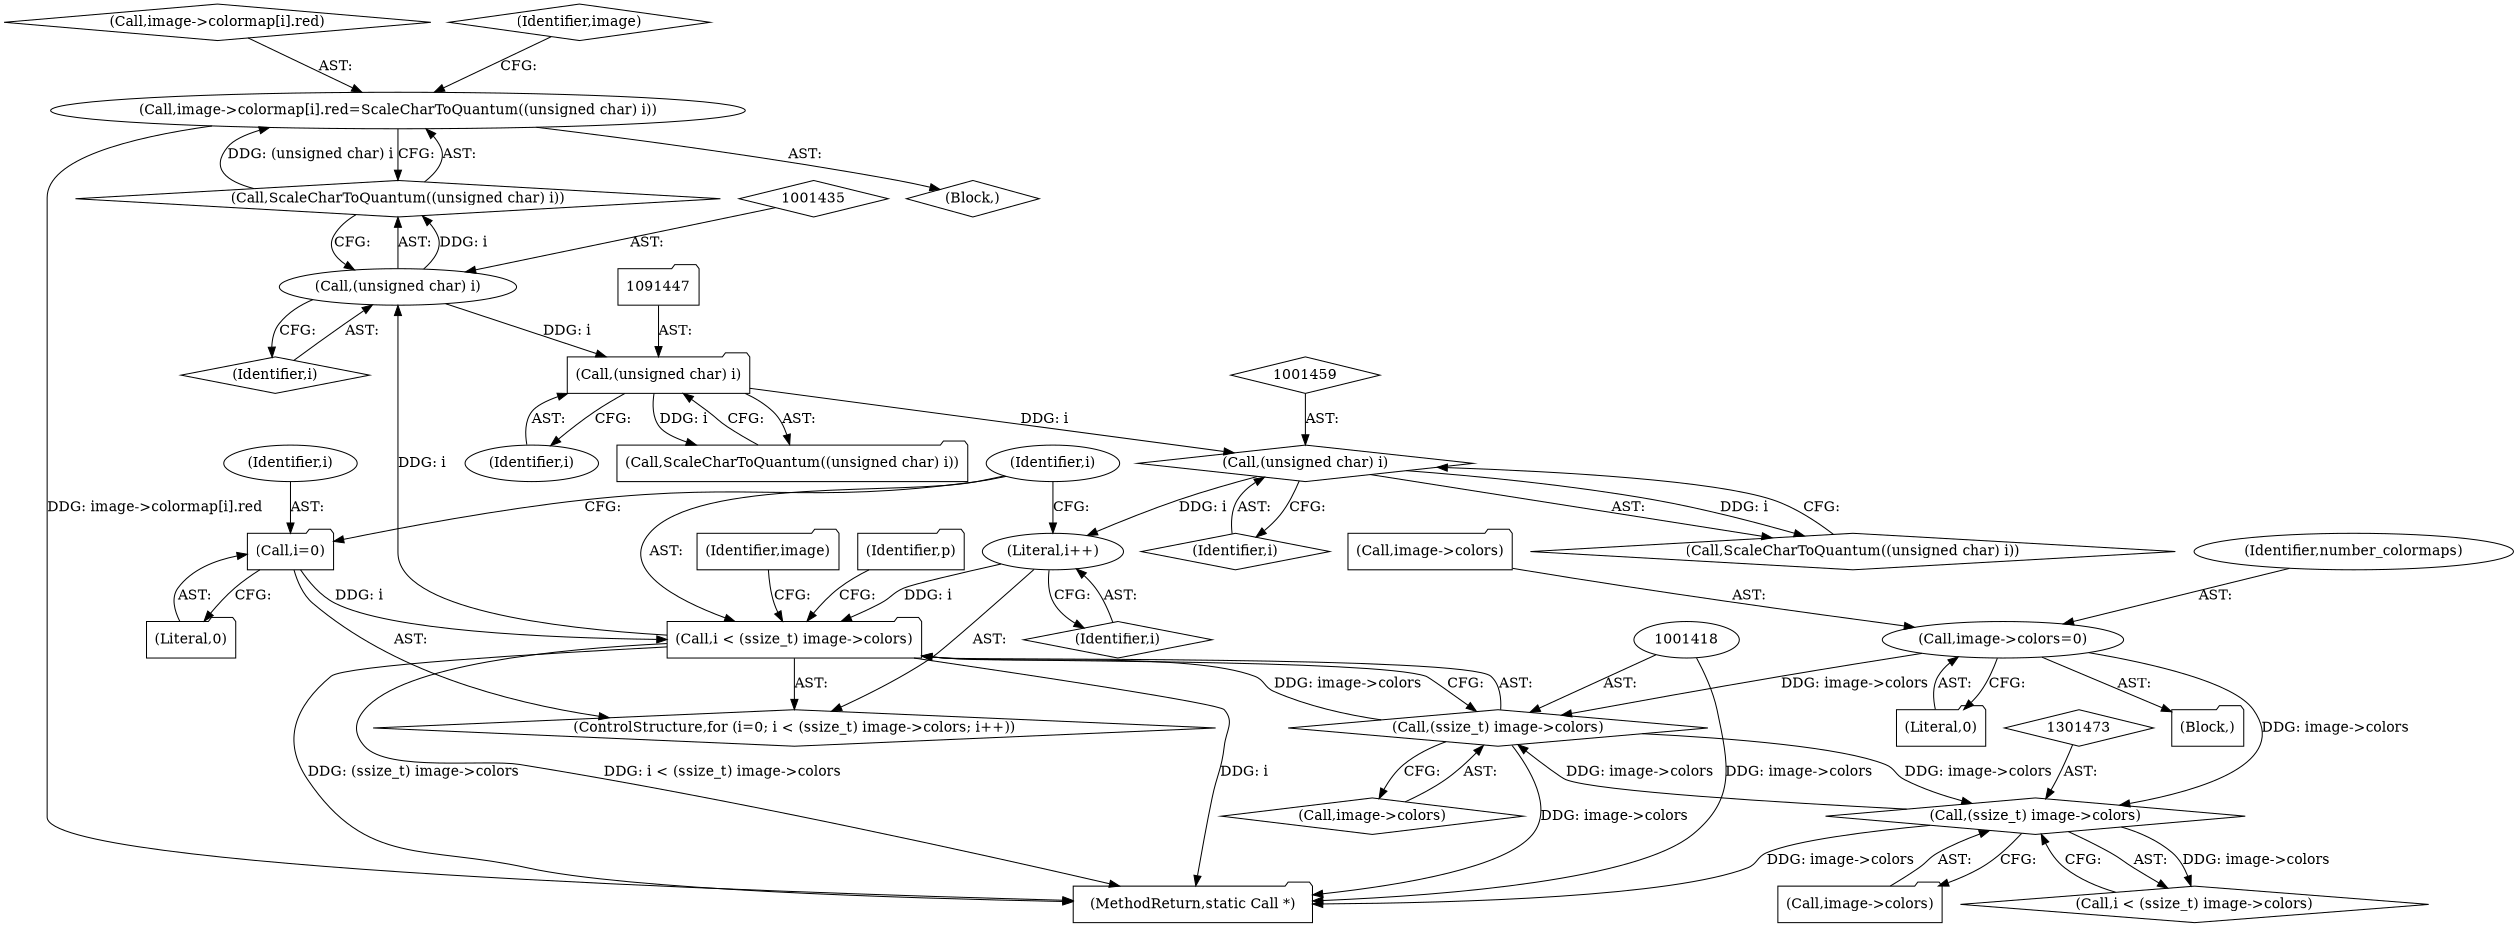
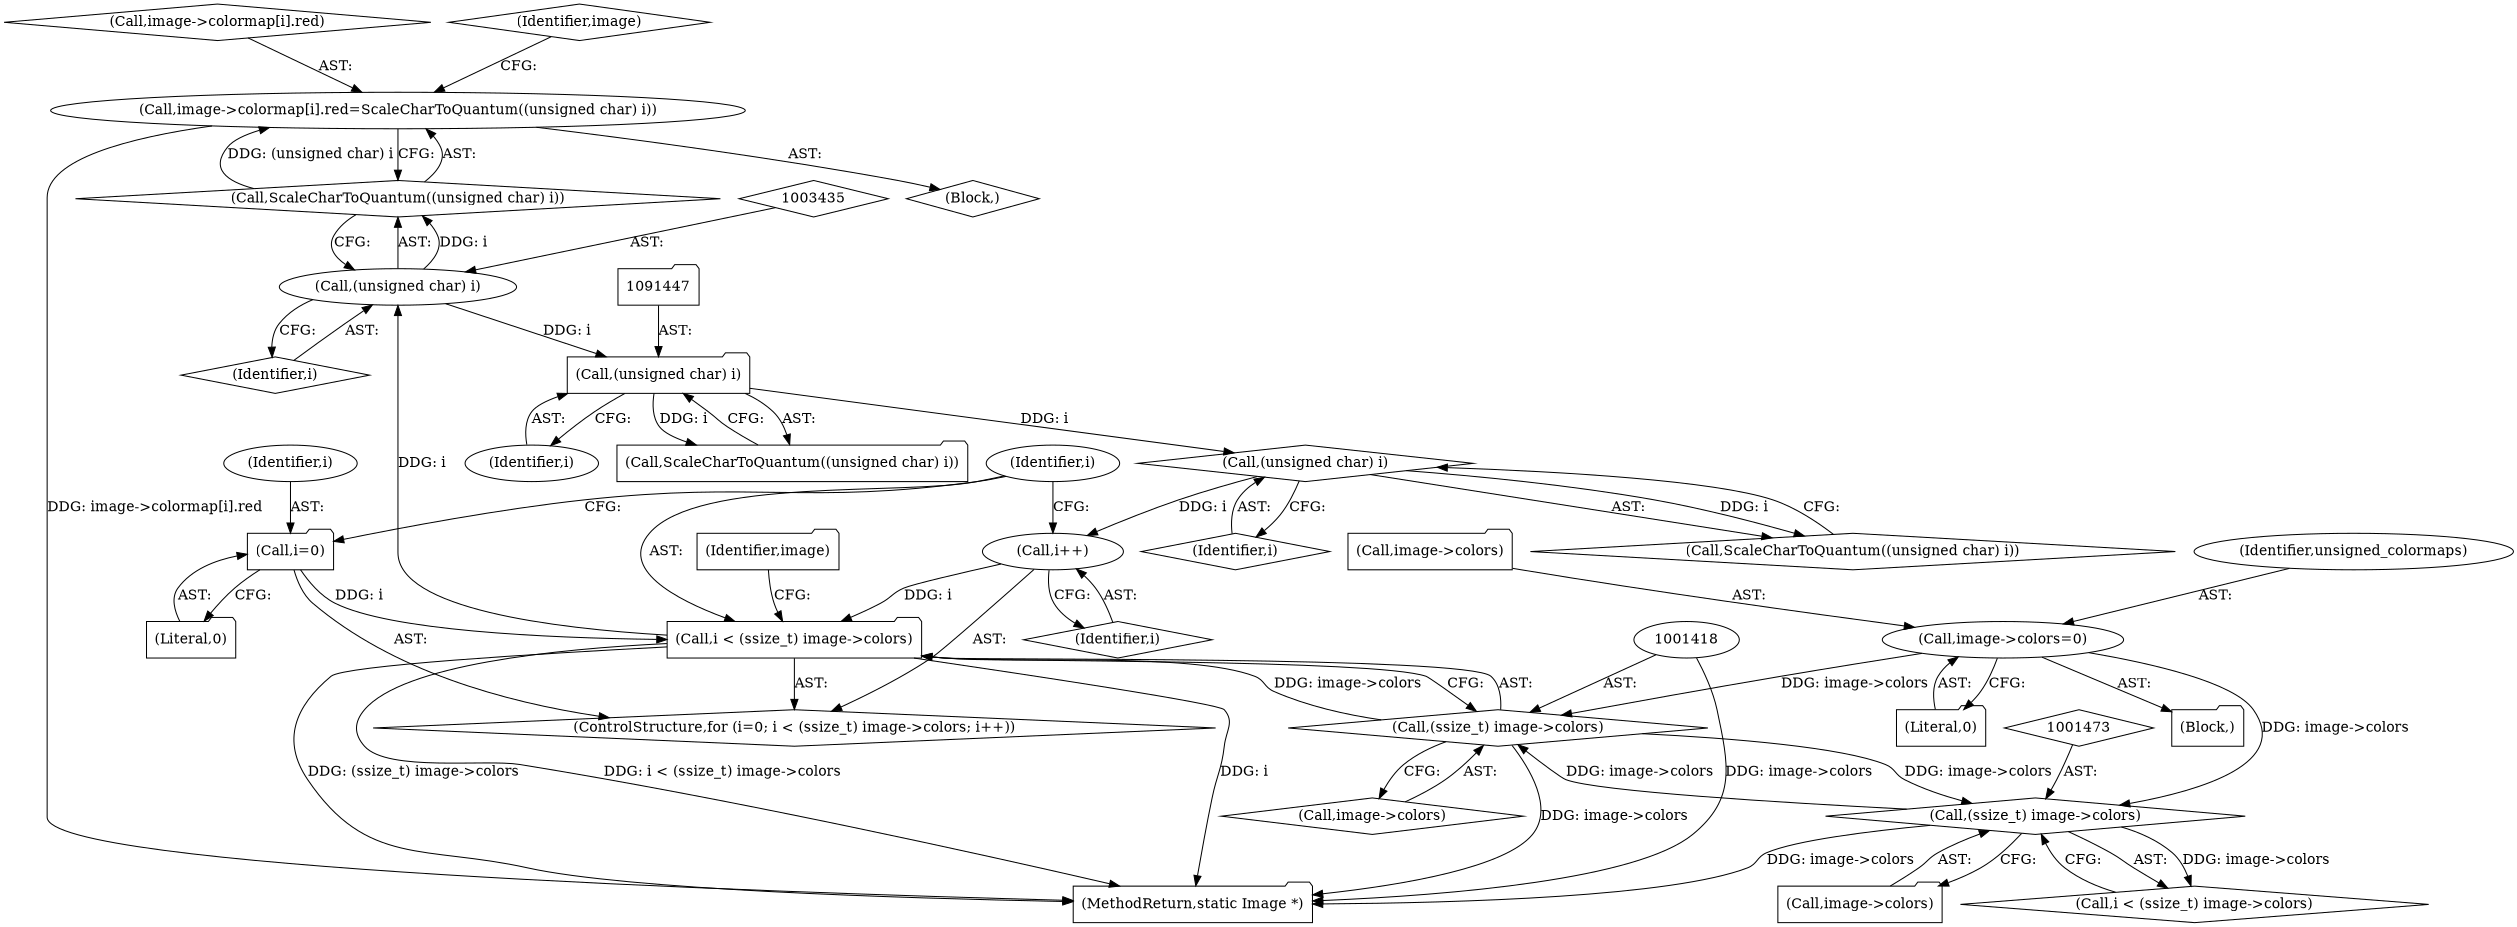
(814, 199) -> (814, 199)
(1305, 375) -> none
(911, 552) -> none
(1053, 552) -> (1053, 552)
(2354, 552) -> (2354, 552)
(2079, 728) -> (2079, 728)
(1193, 904) -> (1193, 904)
